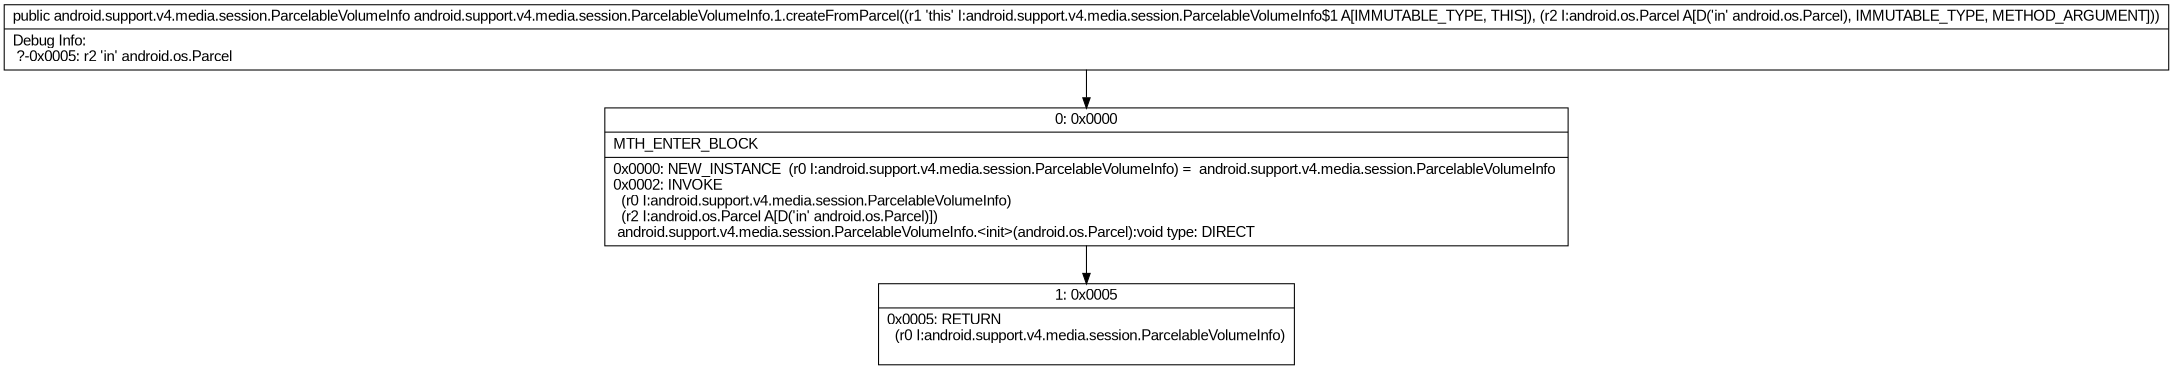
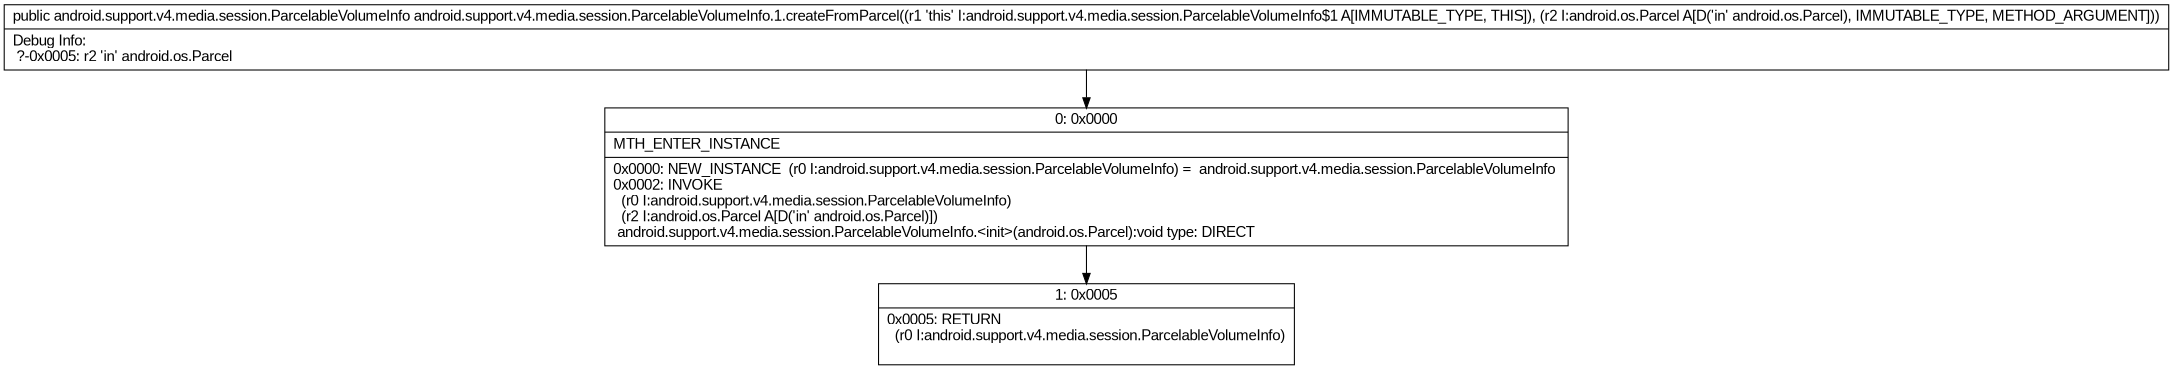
(686, 144) -> (697, 144)
